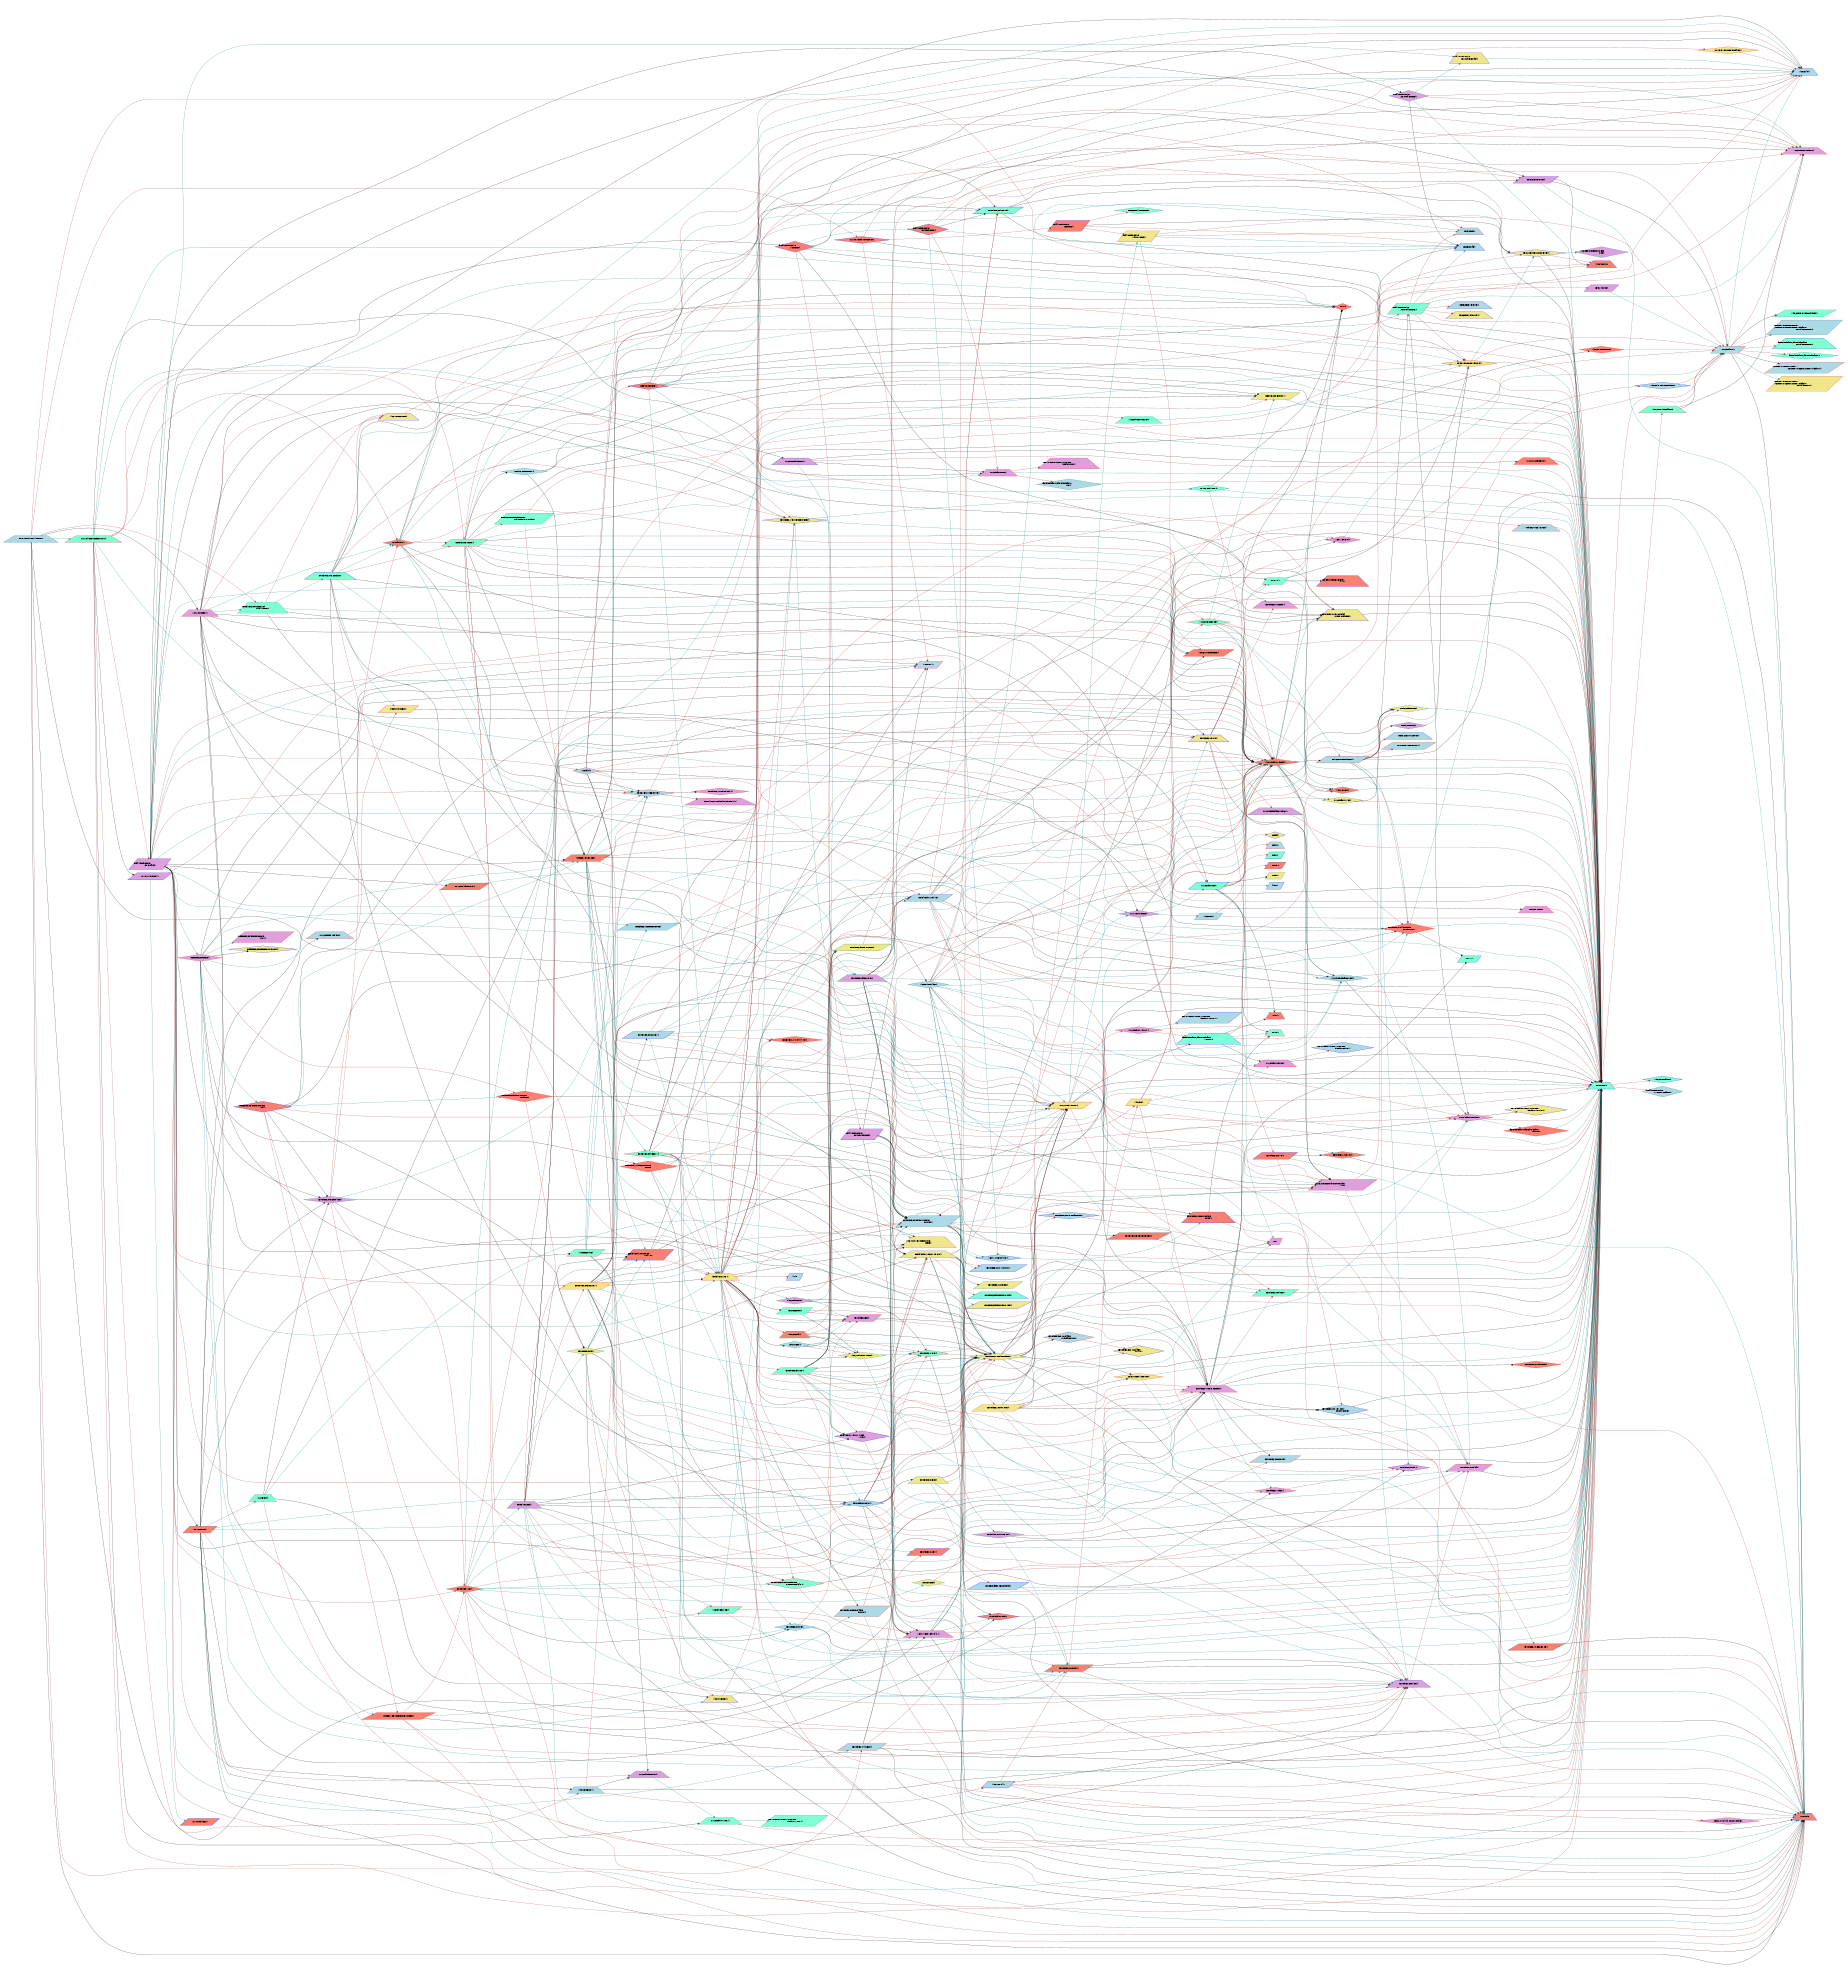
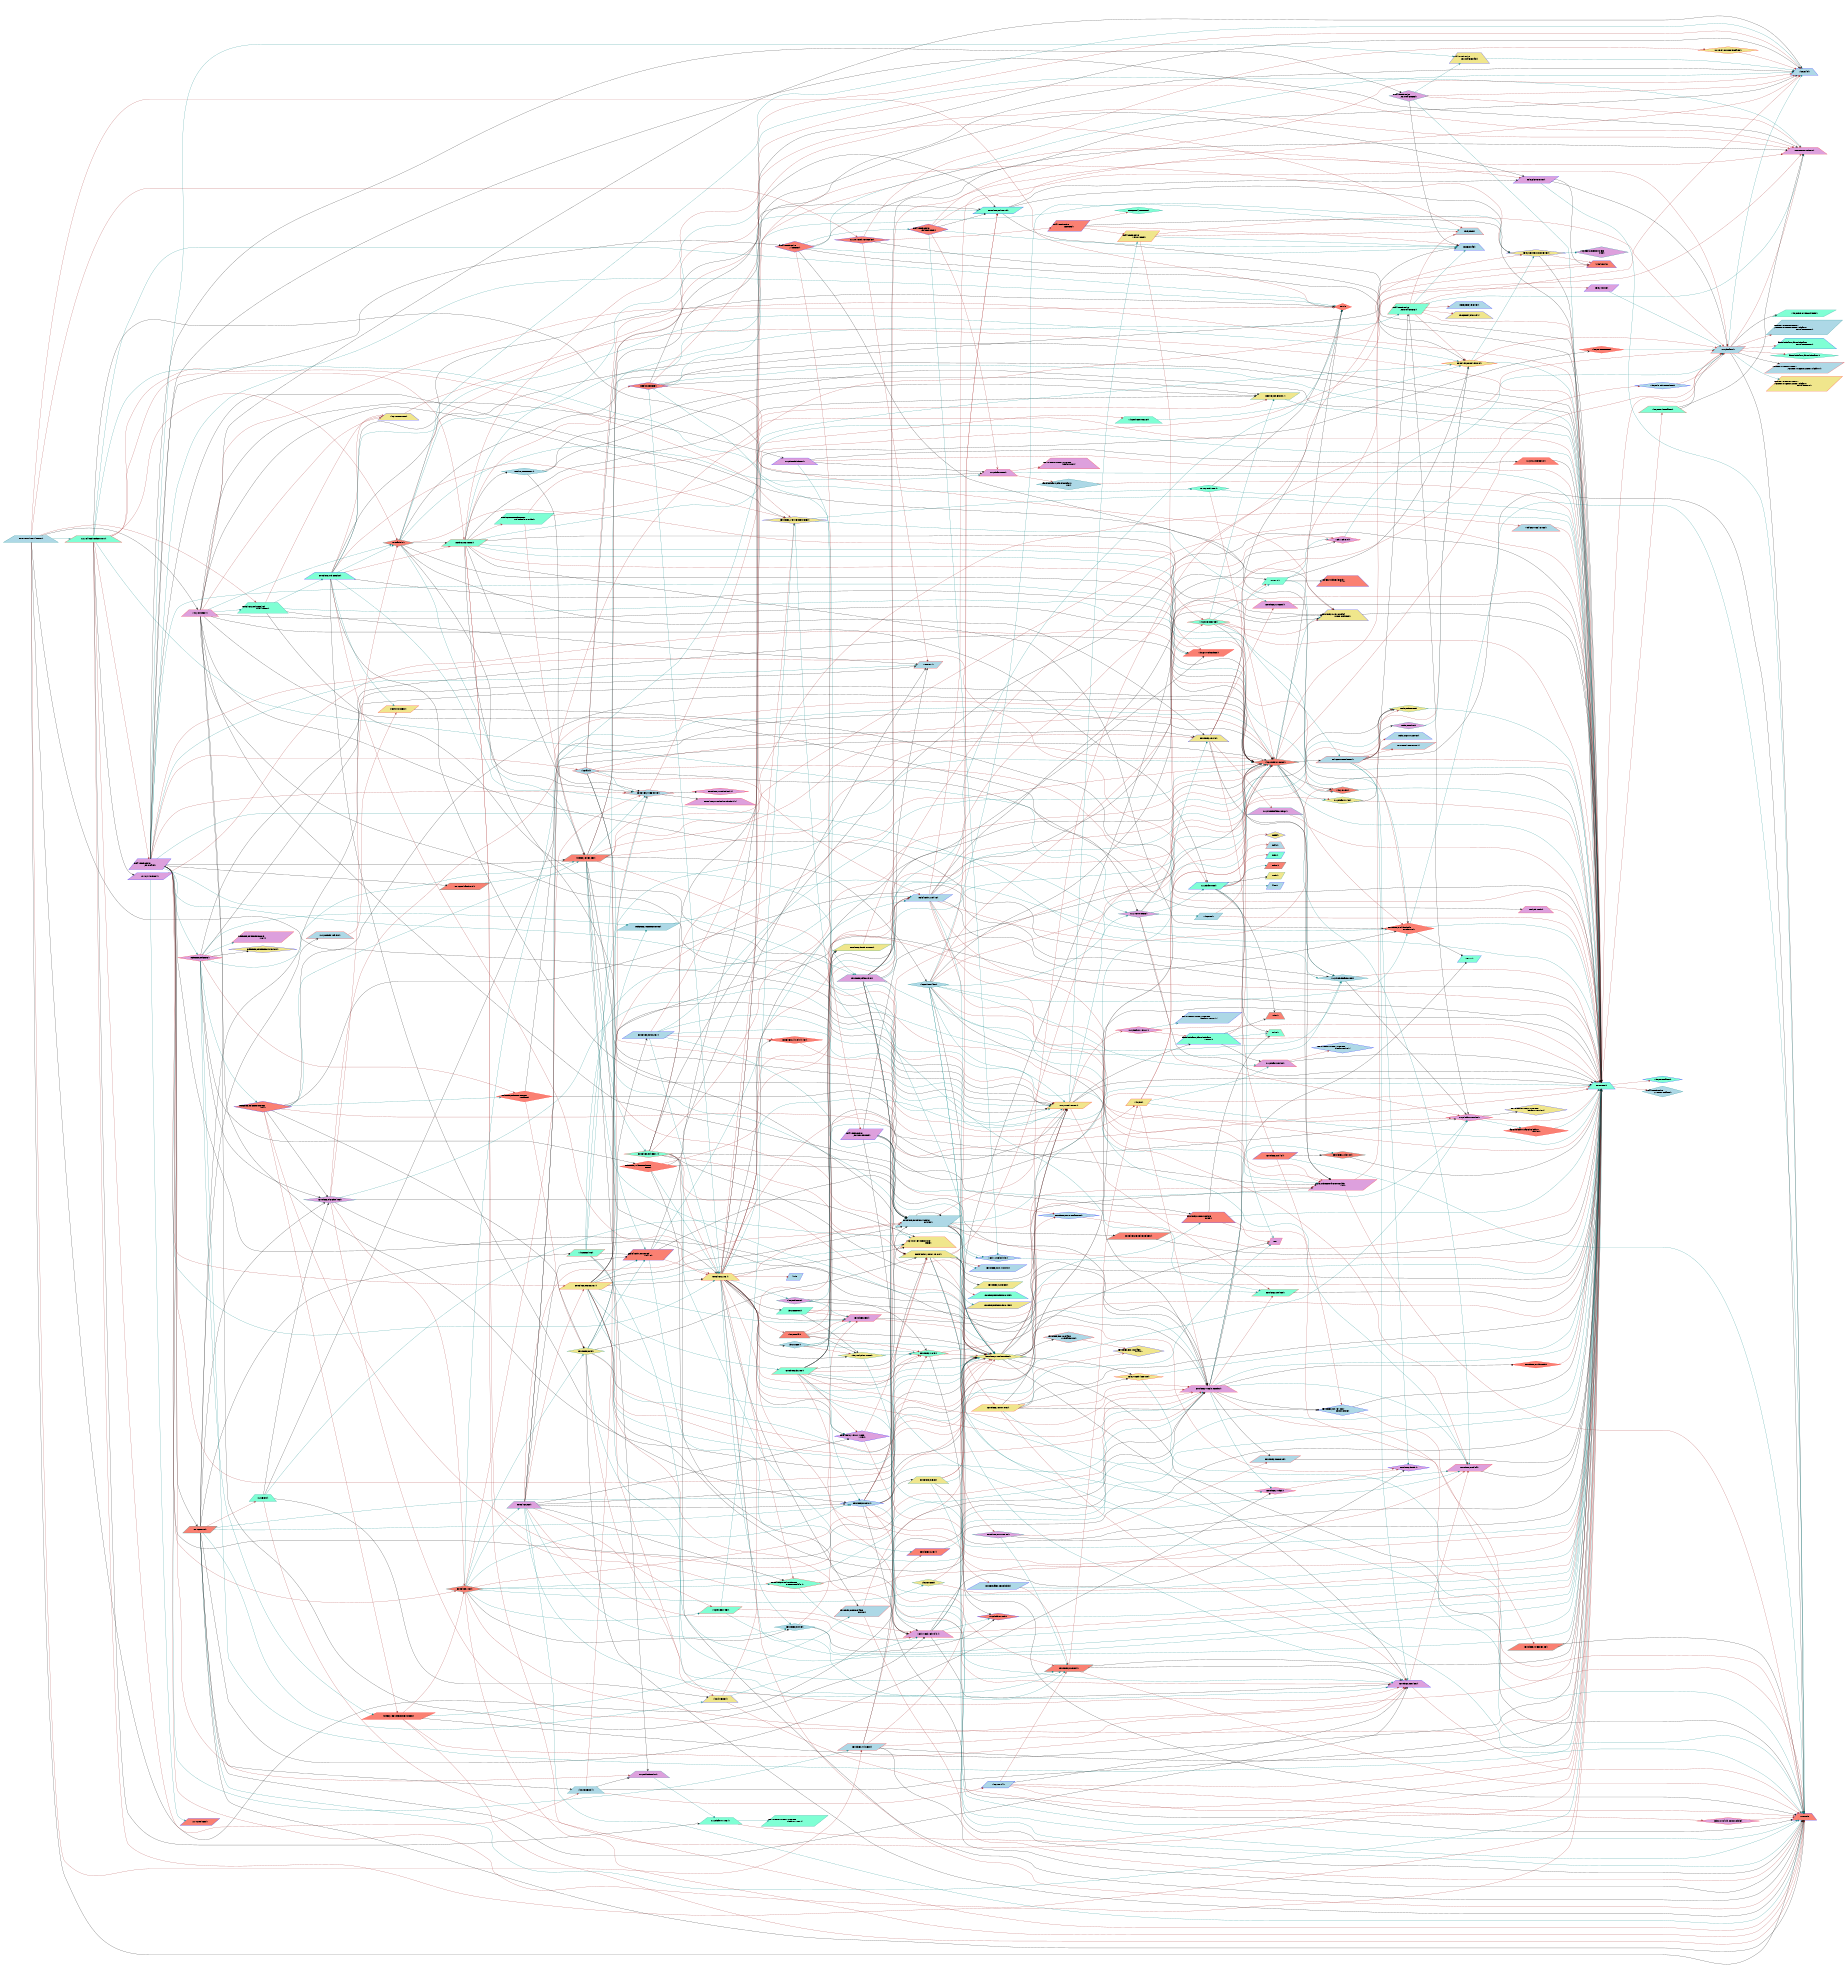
(1145, 975) -> (1041, 630)
